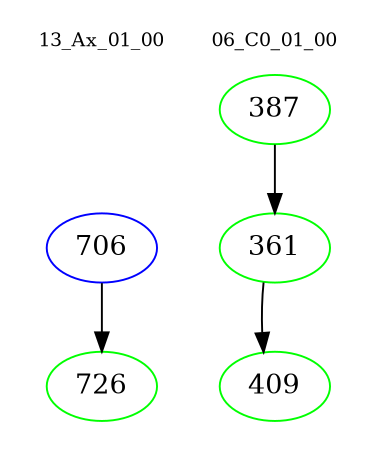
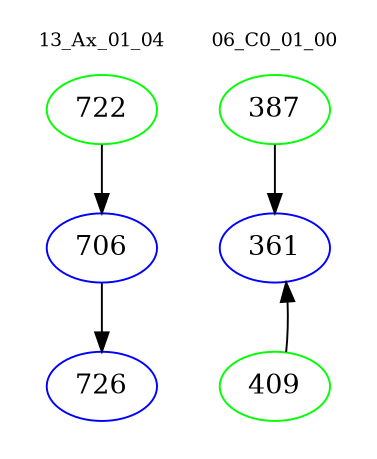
(102, 41) -> (102, 41)
none -> (102, 110)
(275, 248) -> (275, 248)
(262, 308) -> (288, 327)
(102, 386) -> (102, 386)
